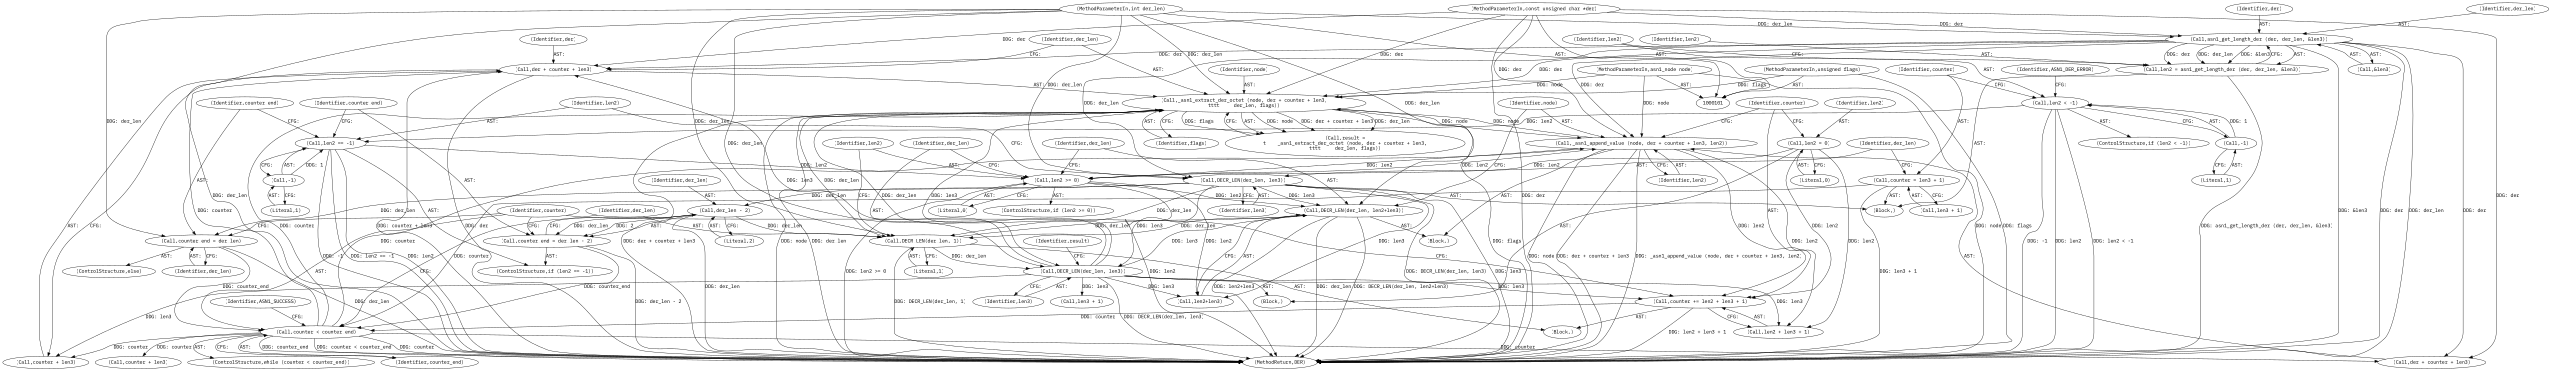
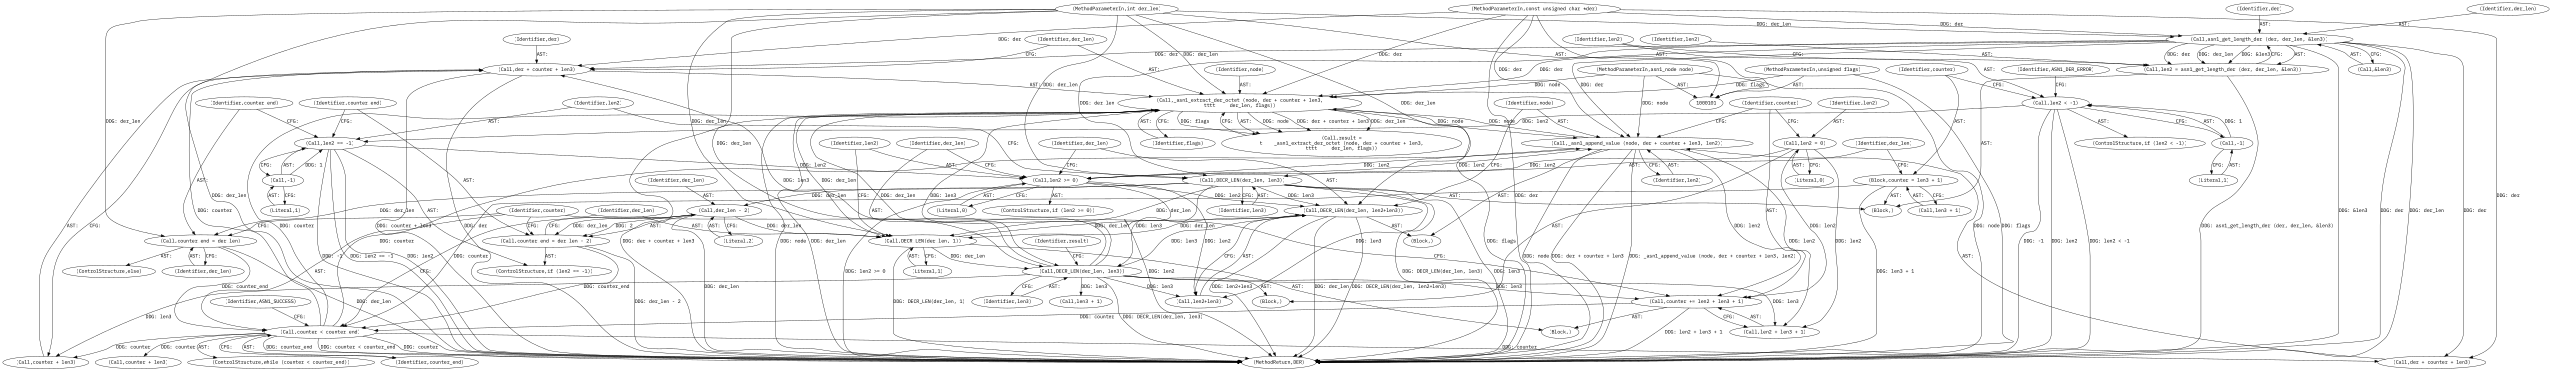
(2377, 55) -> (2378, 55)
(1909, 180) -> (1906, 180)
